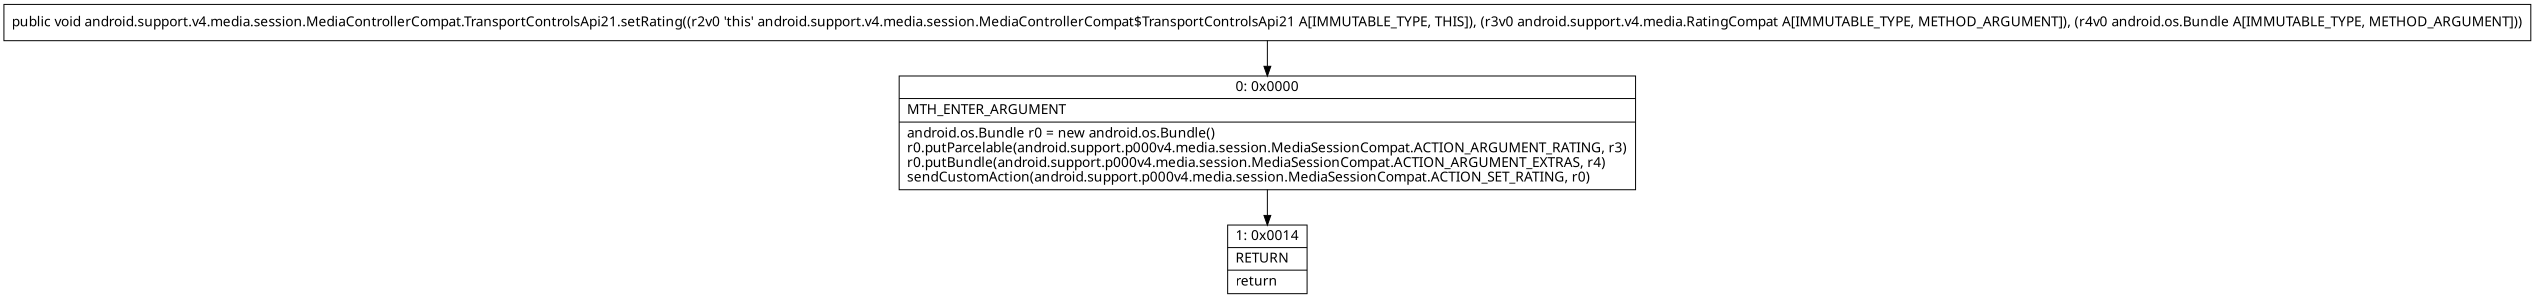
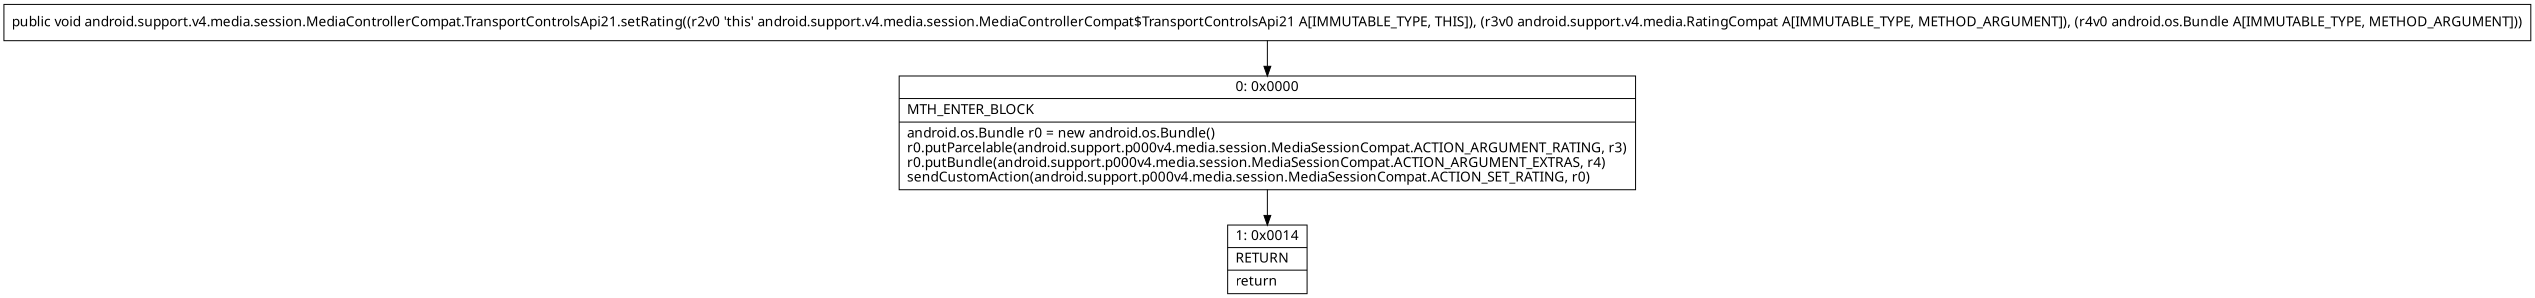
(987, 110) -> (971, 110)
